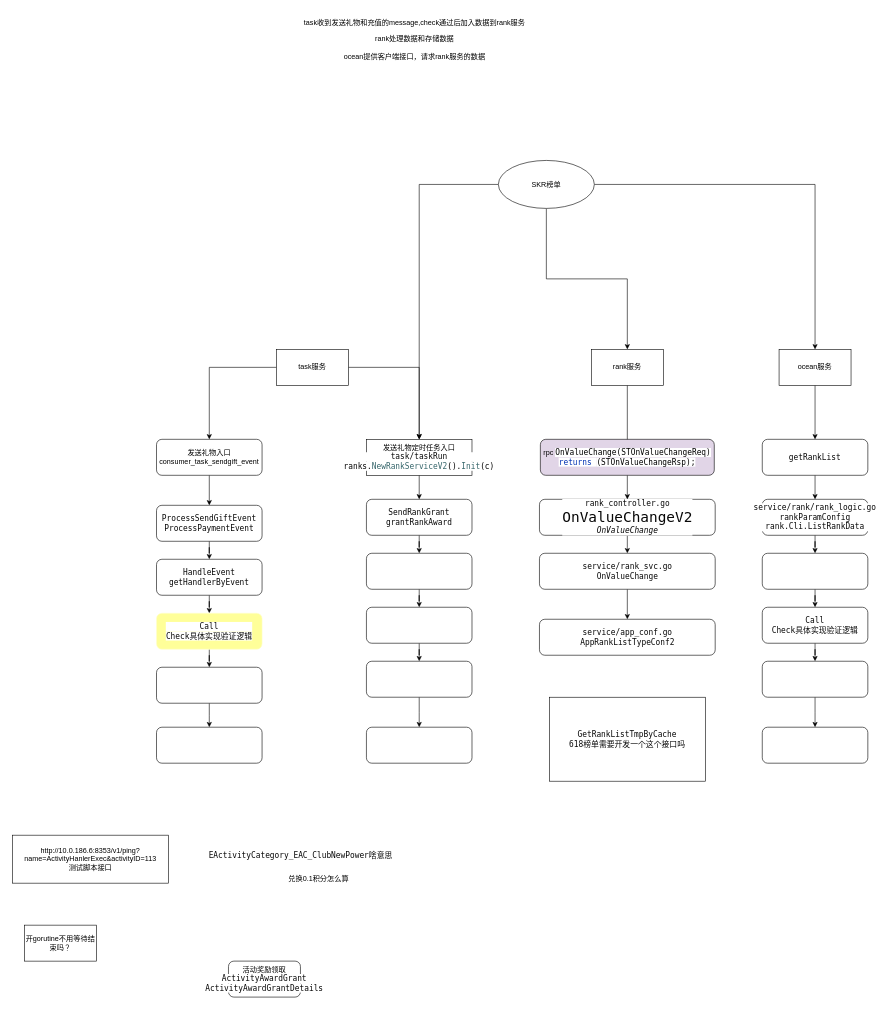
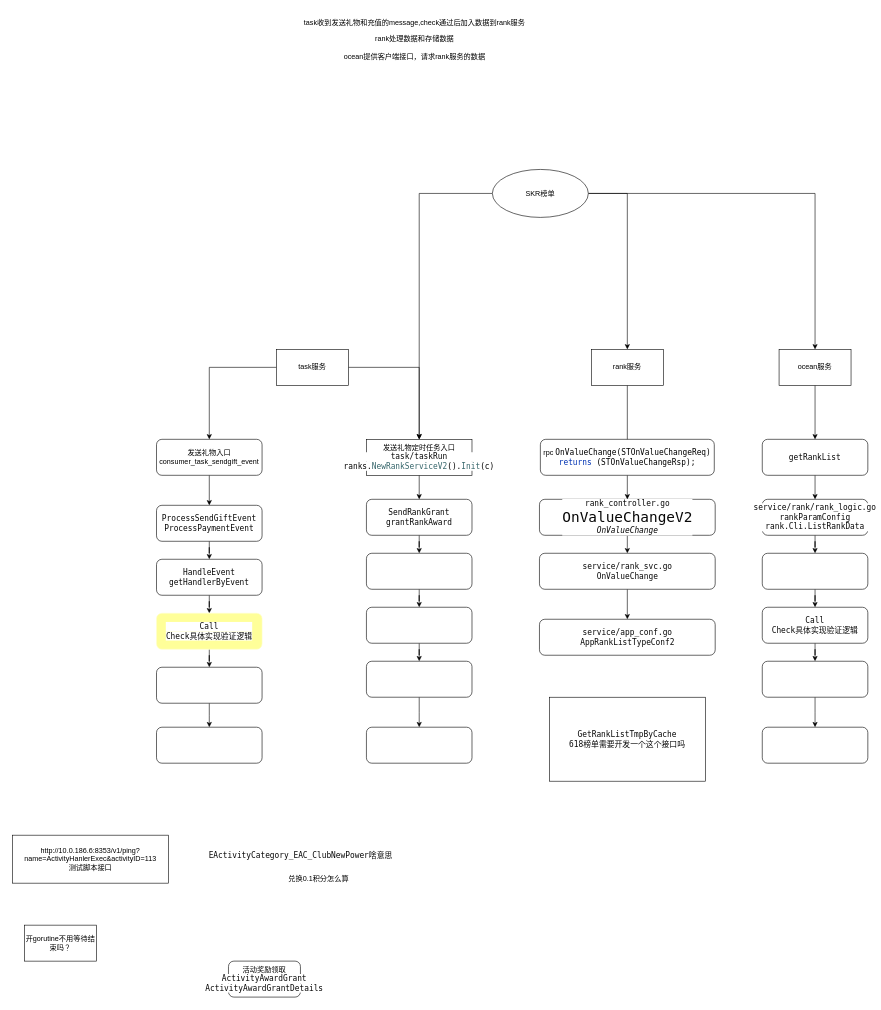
(546, 185) -> (540, 194)
(627, 458) -> (627, 458)
